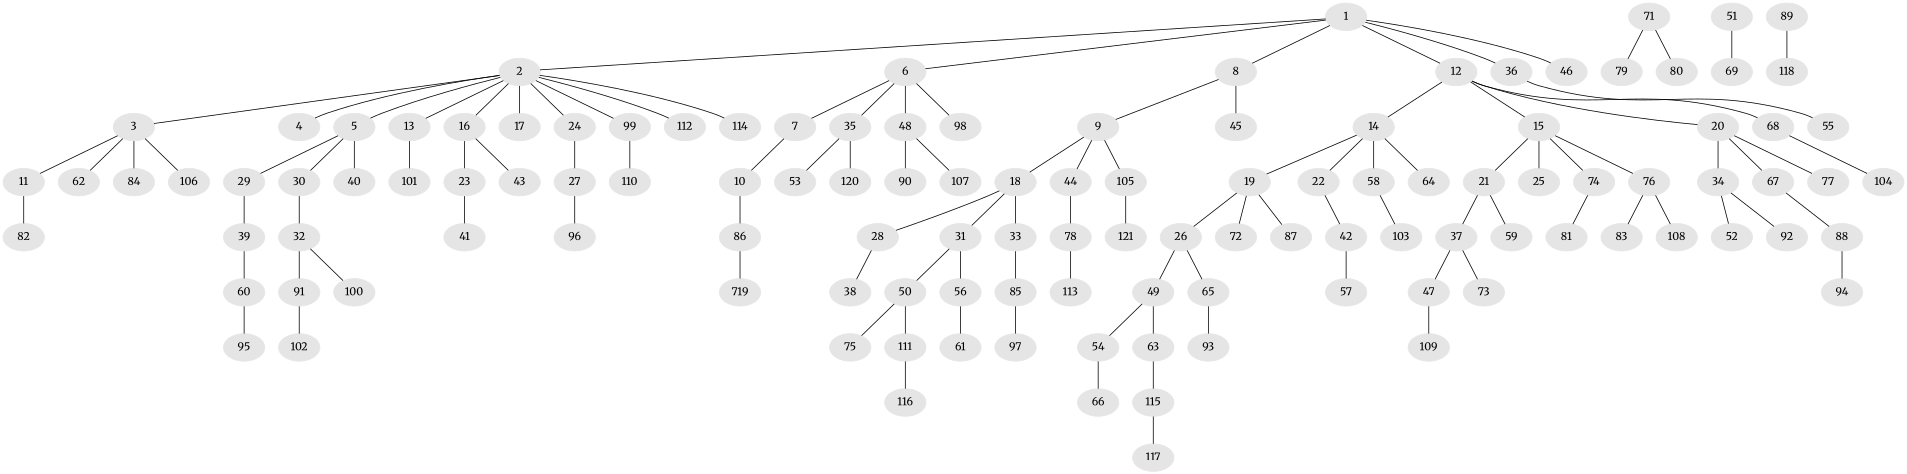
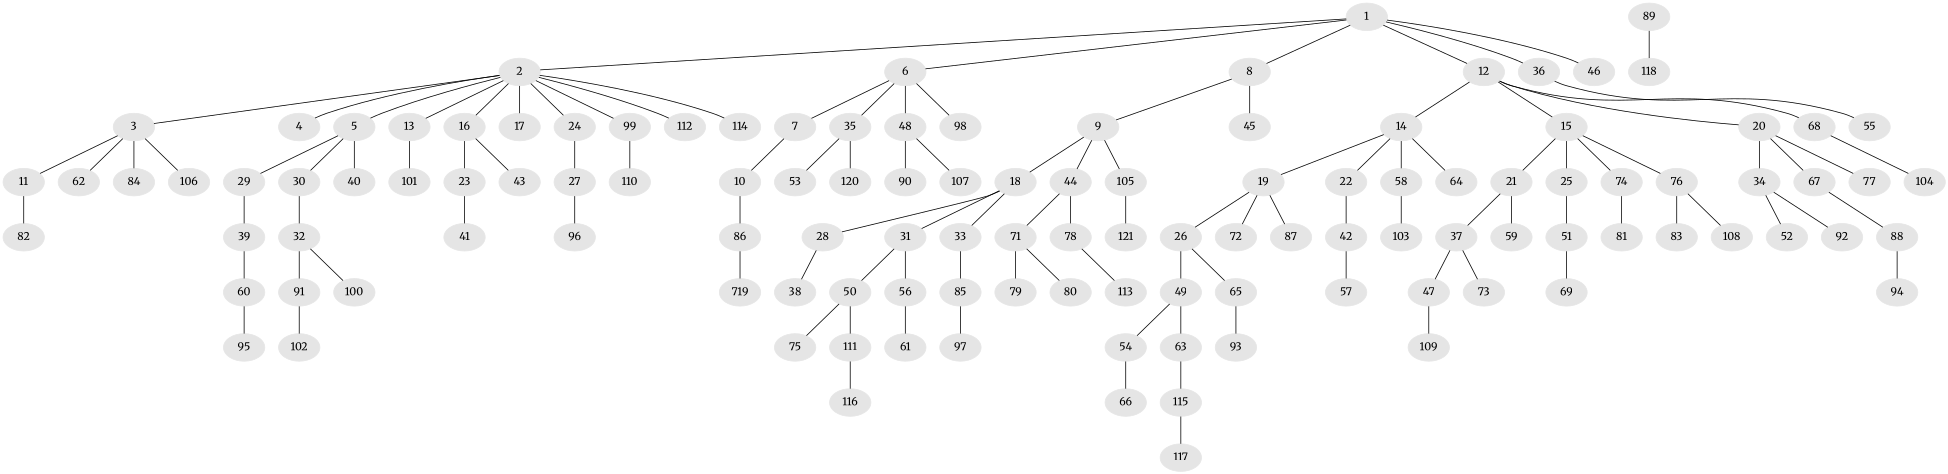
none -> (1043, 210)
none -> (1567, 210)
